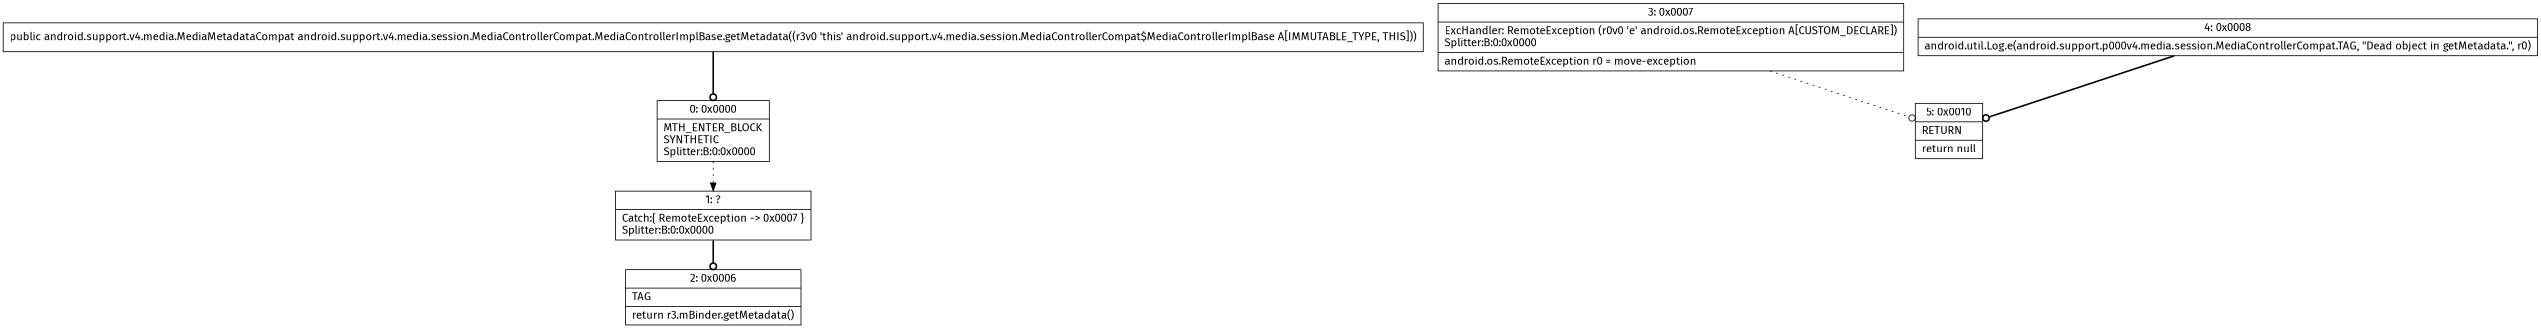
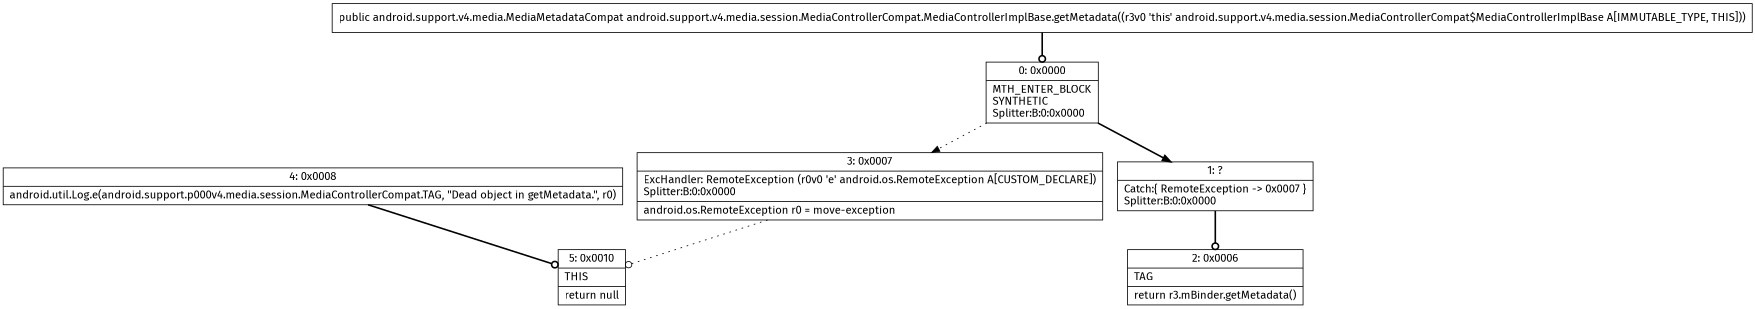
(1942, 131) -> (577, 277)
none -> (963, 136)
(713, 172) -> (1131, 140)
